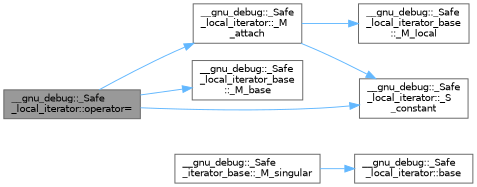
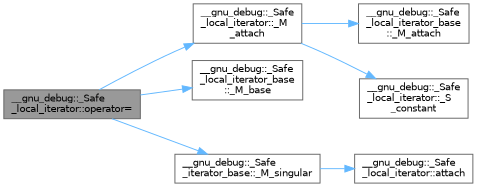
(414, 24) -> (414, 24)
(245, 110) -> (155, 135)
(414, 169) -> (414, 169)
